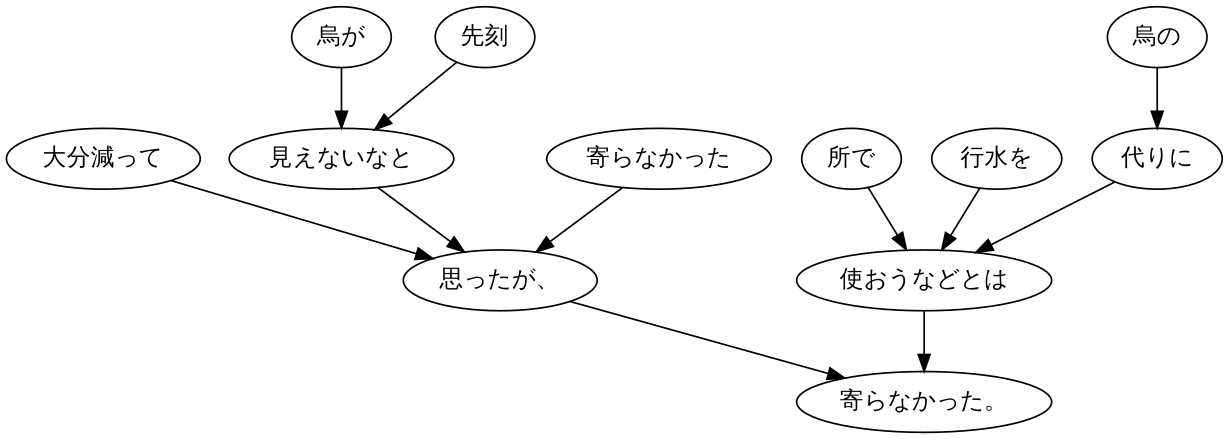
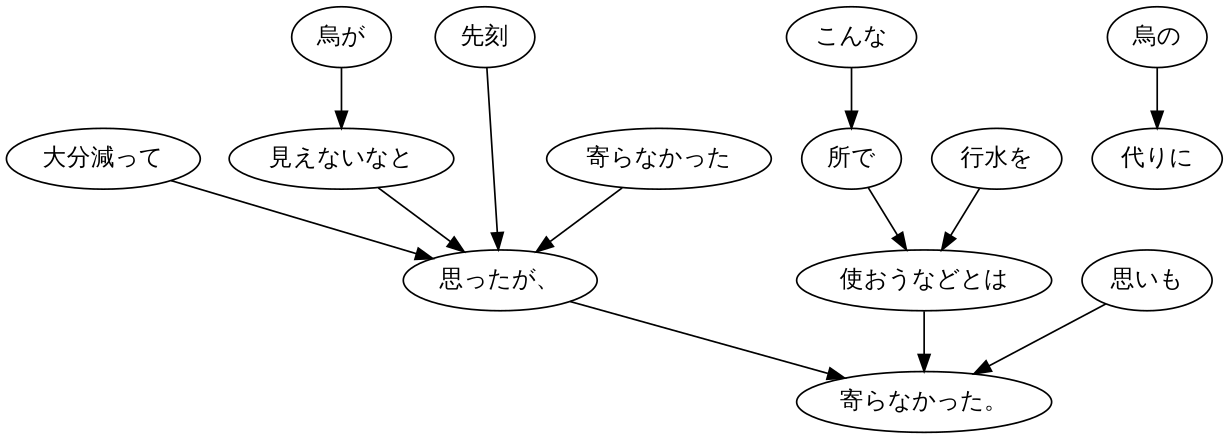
none -> (852, 37)
(422, 90) -> (492, 150)
(1053, 213) -> none
none -> (1147, 280)
